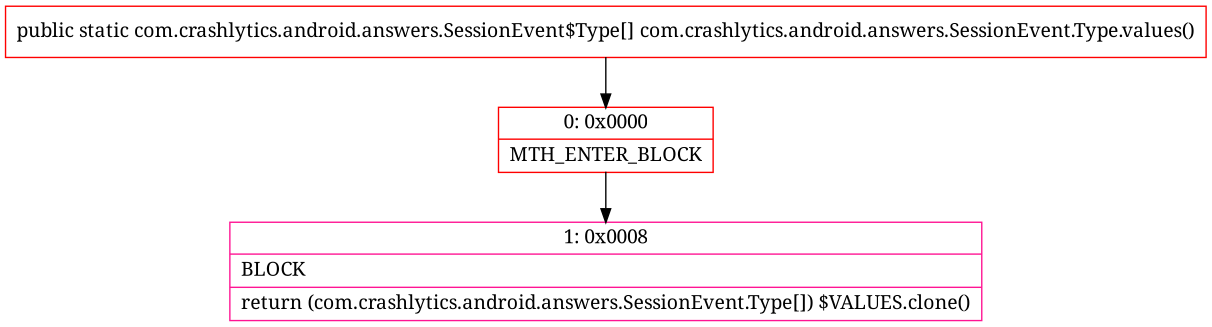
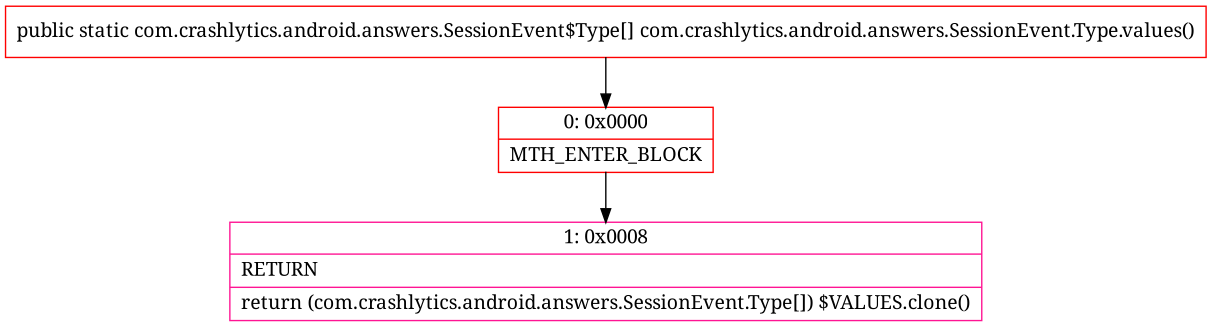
(273, 270) -> (280, 270)
